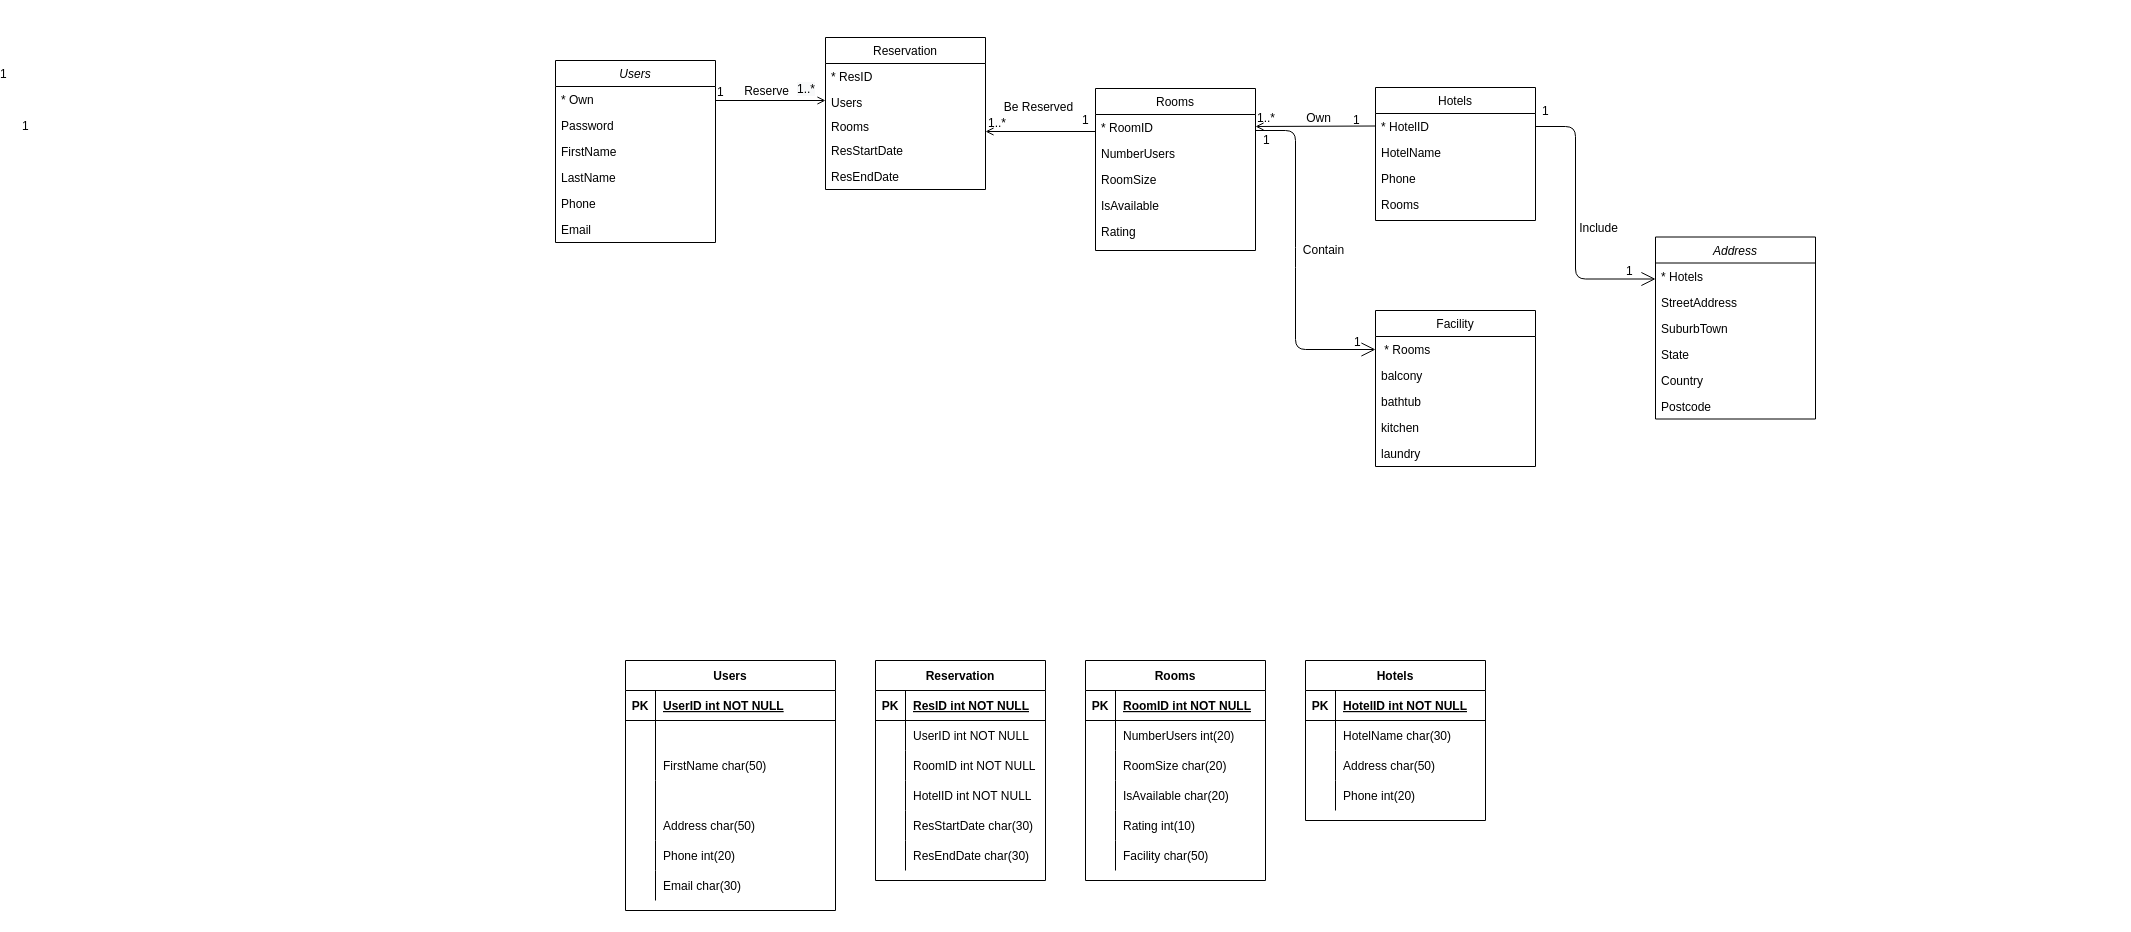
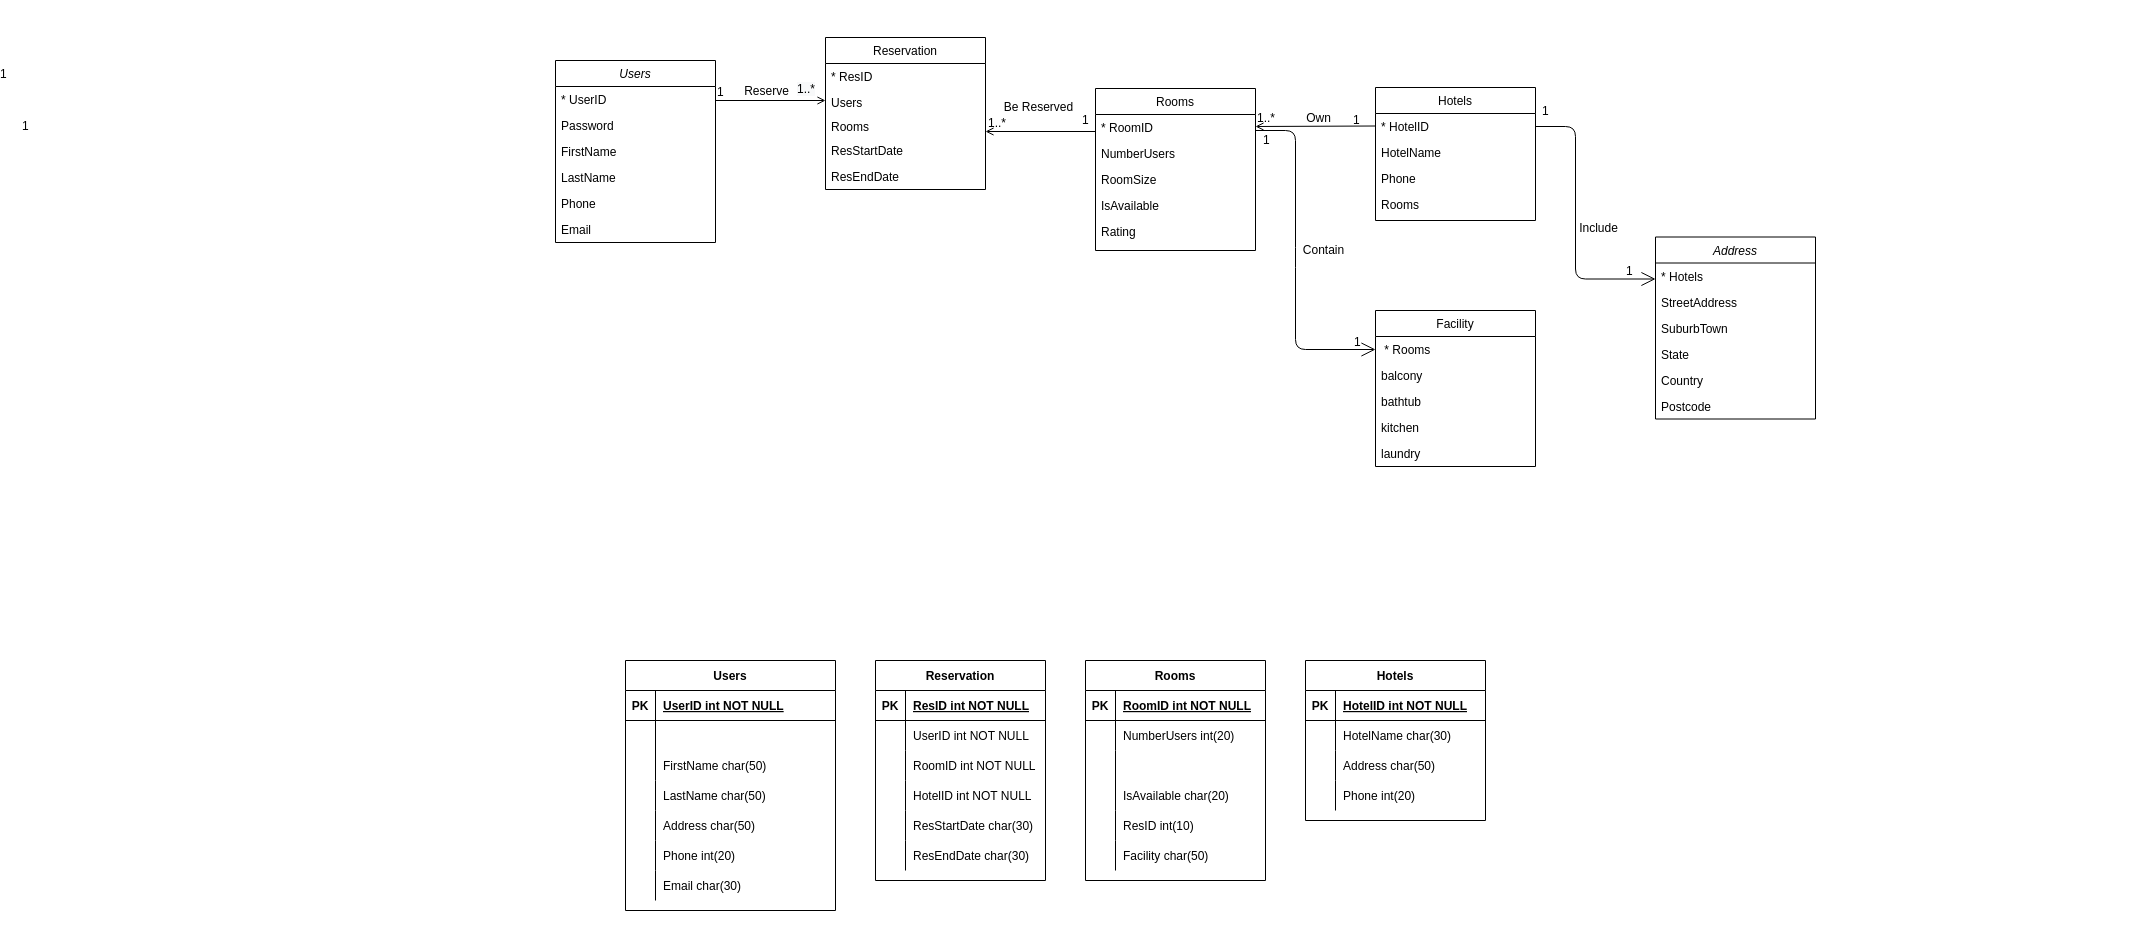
(576, 100) -> (586, 100)
(1191, 766) -> none
none -> (746, 796)
(1165, 826) -> (1164, 826)
